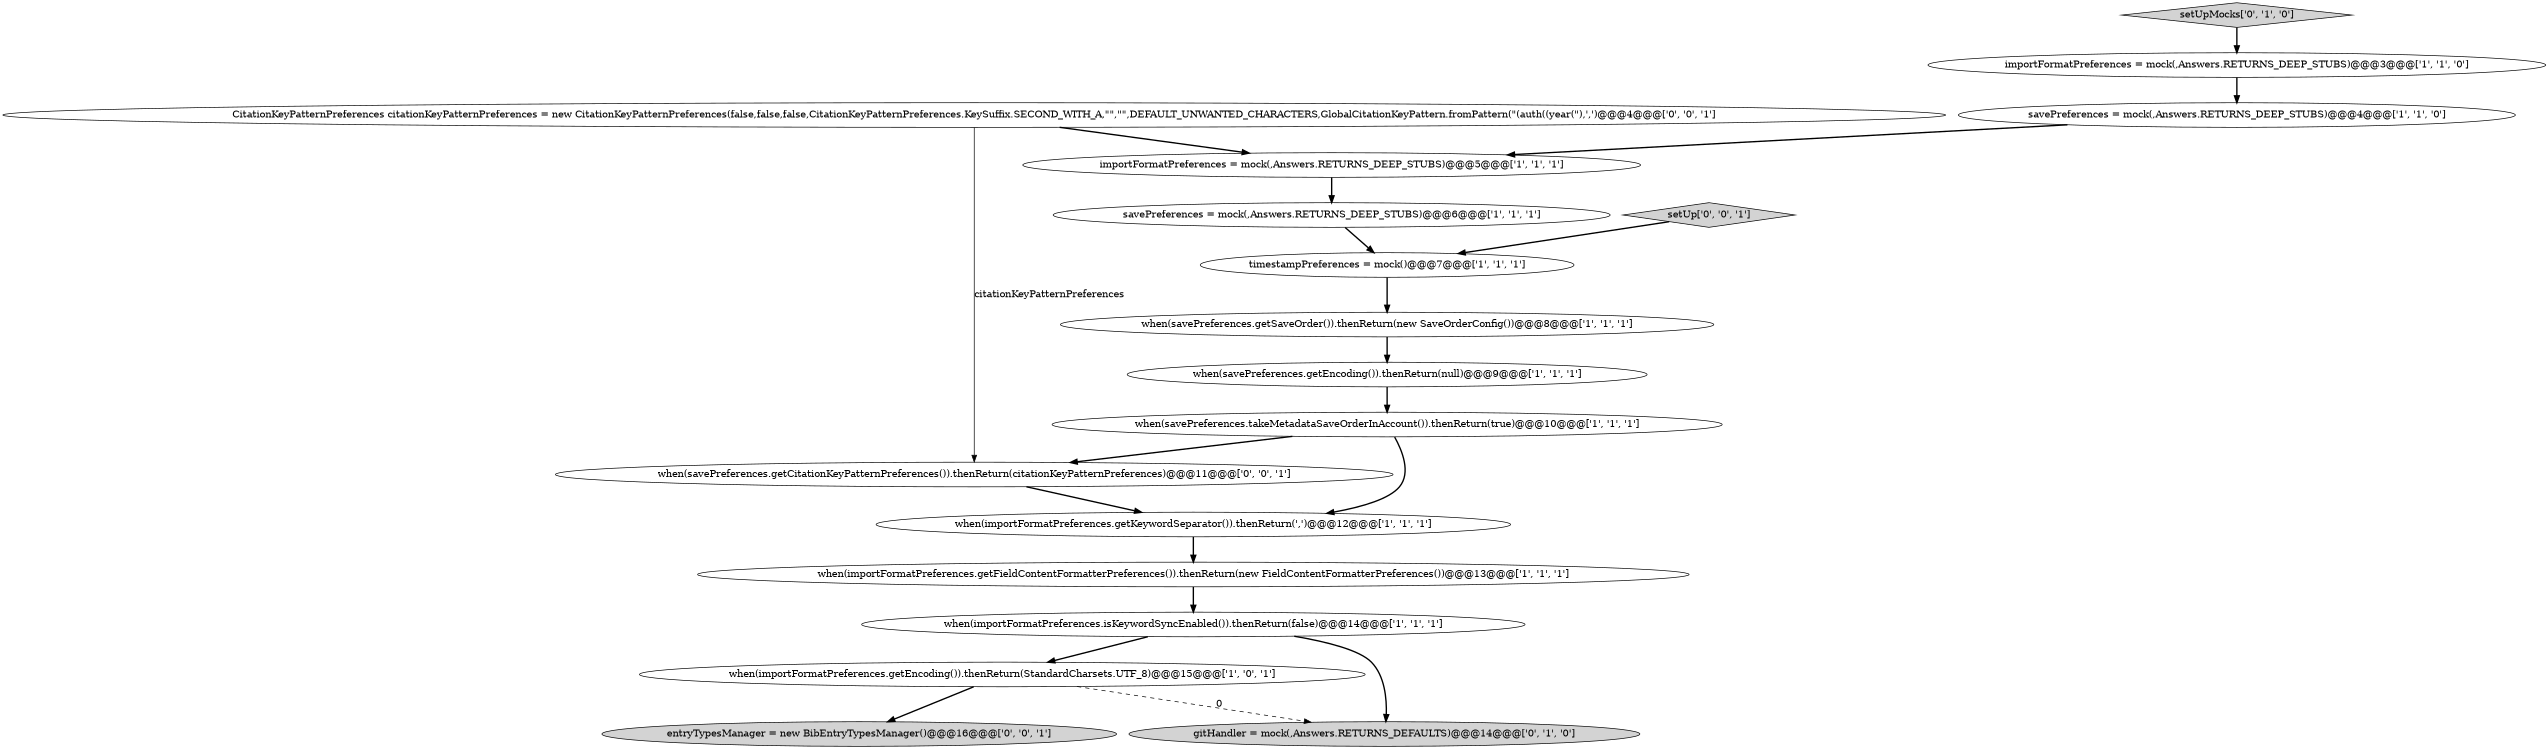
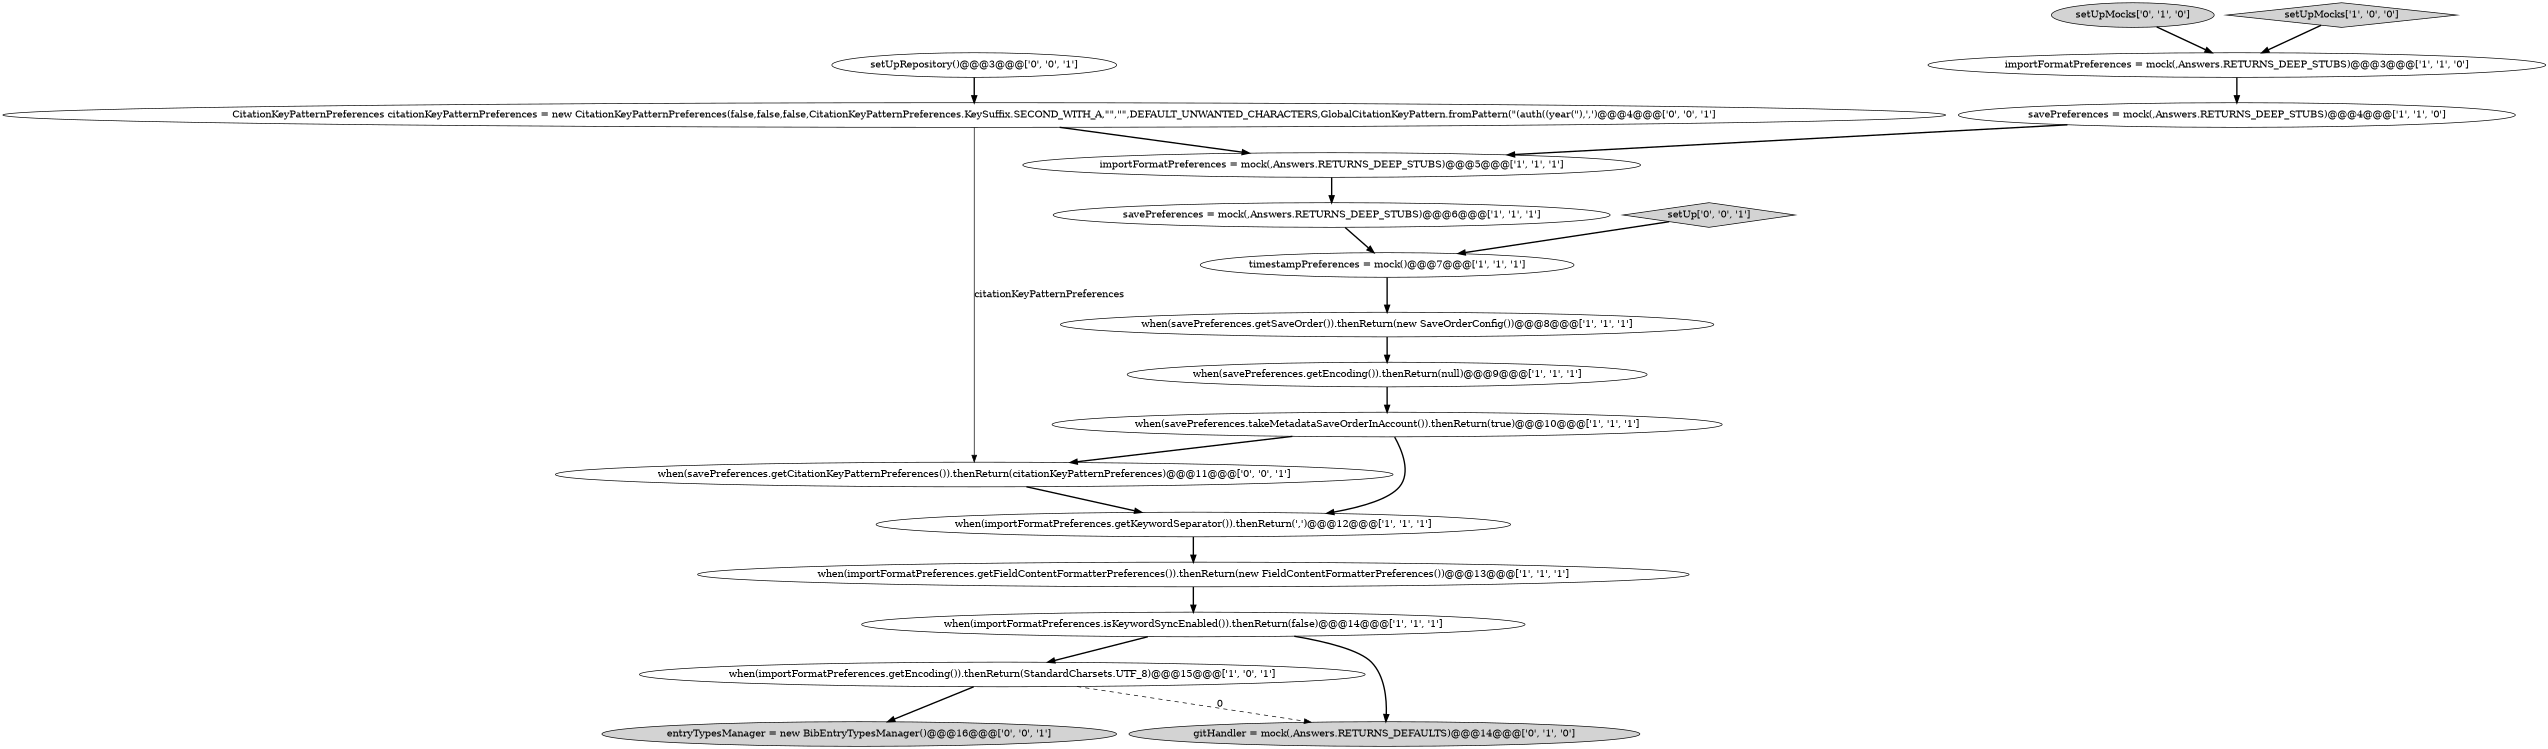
(2237, 15) -> (2133, 15)
none -> (2342, 15)
none -> (974, 65)
